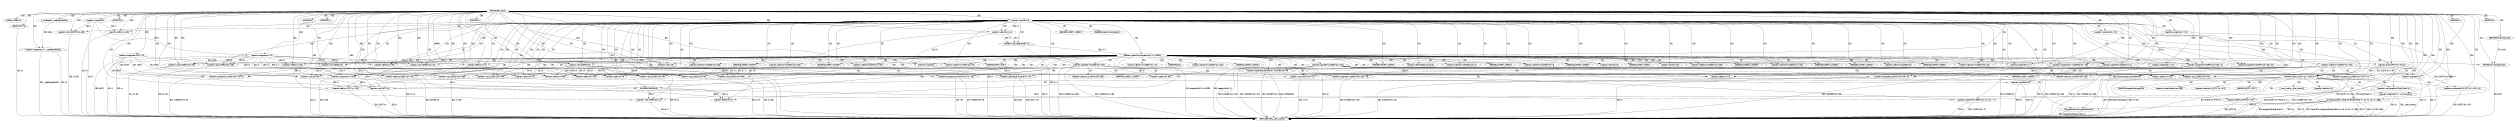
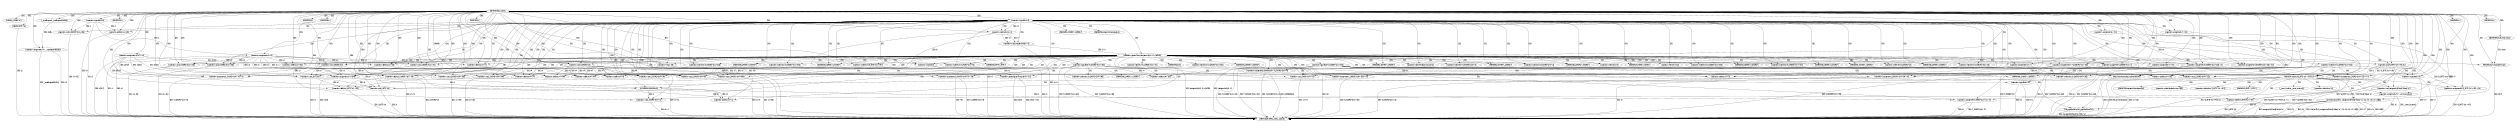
(1529, 12) -> (1522, 12)
none -> (736, 116)
